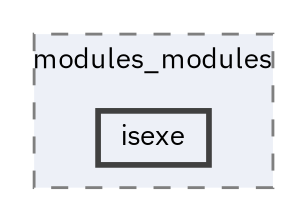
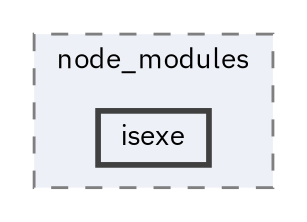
(154, 61) -> (154, 61)
